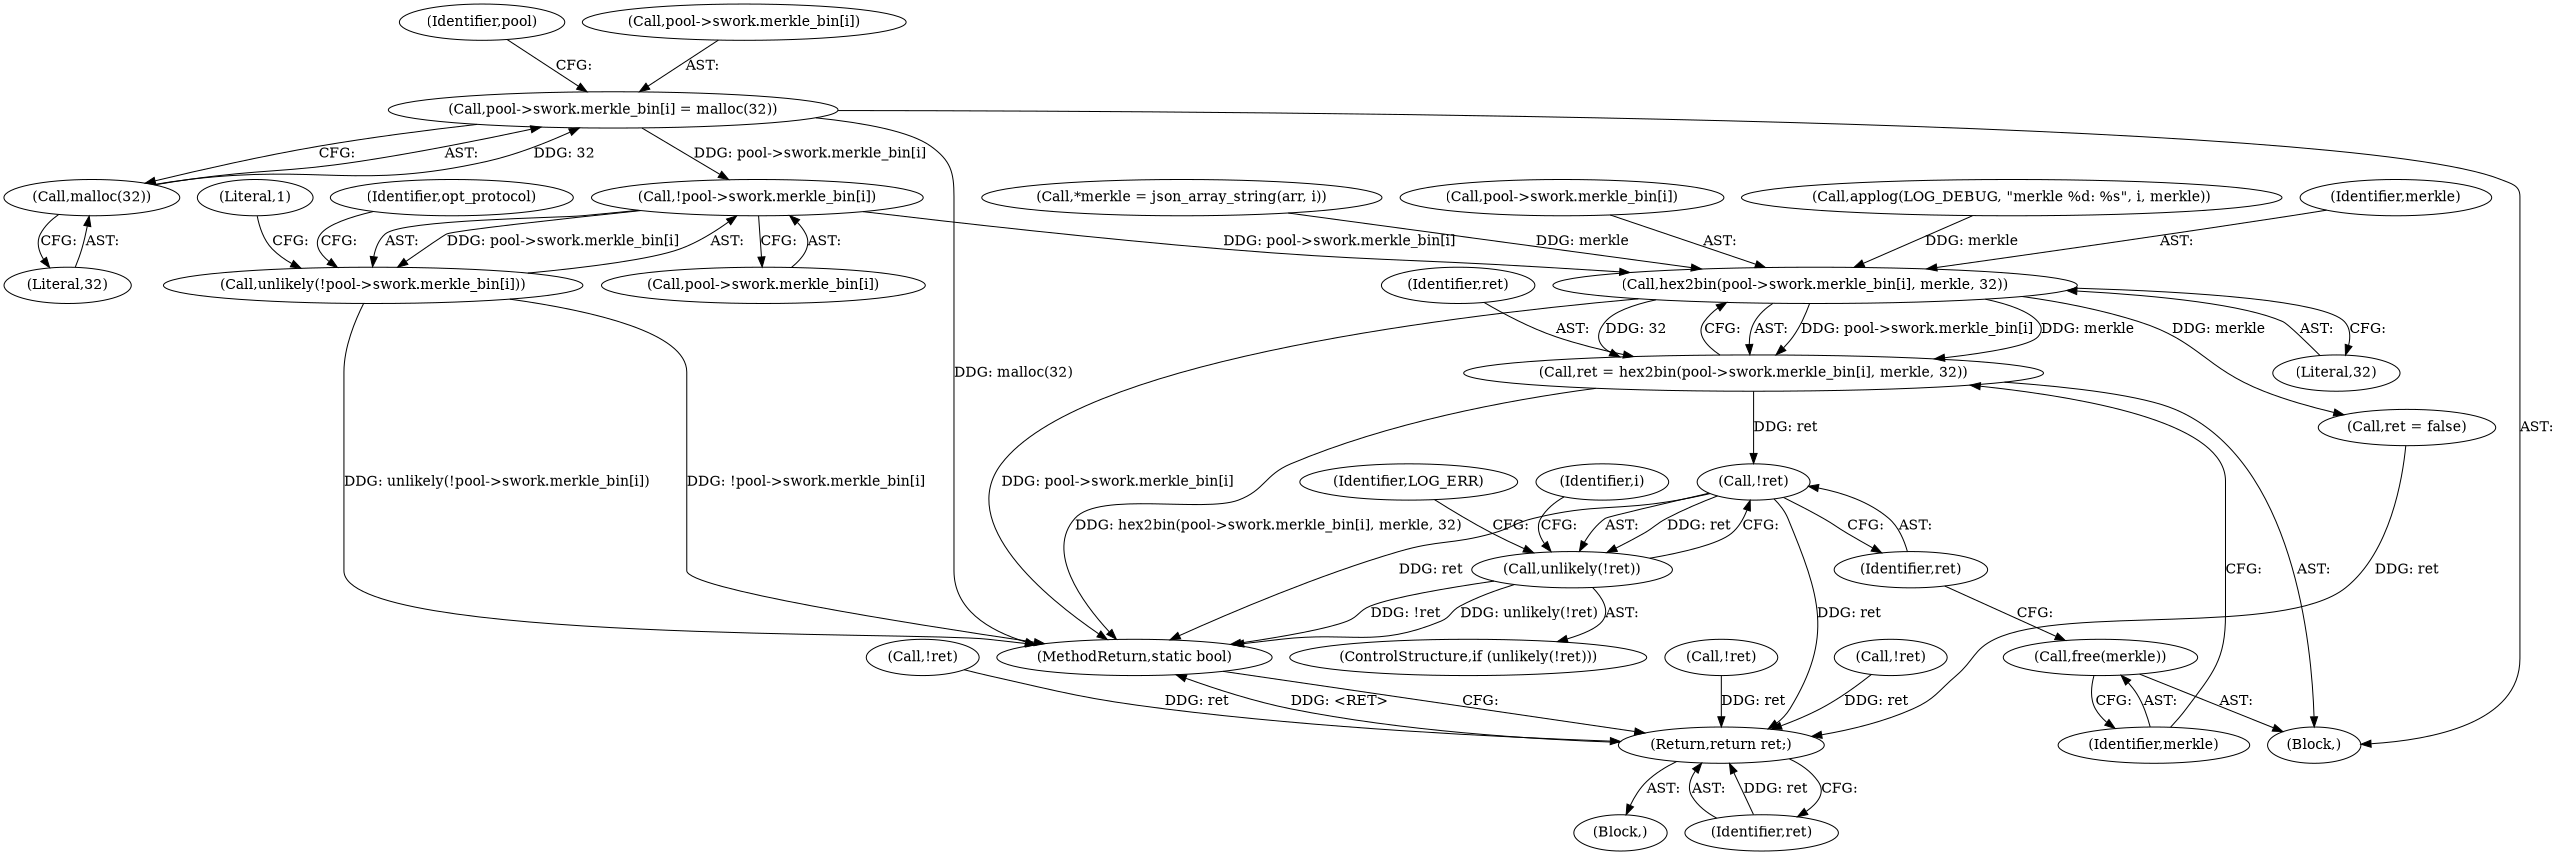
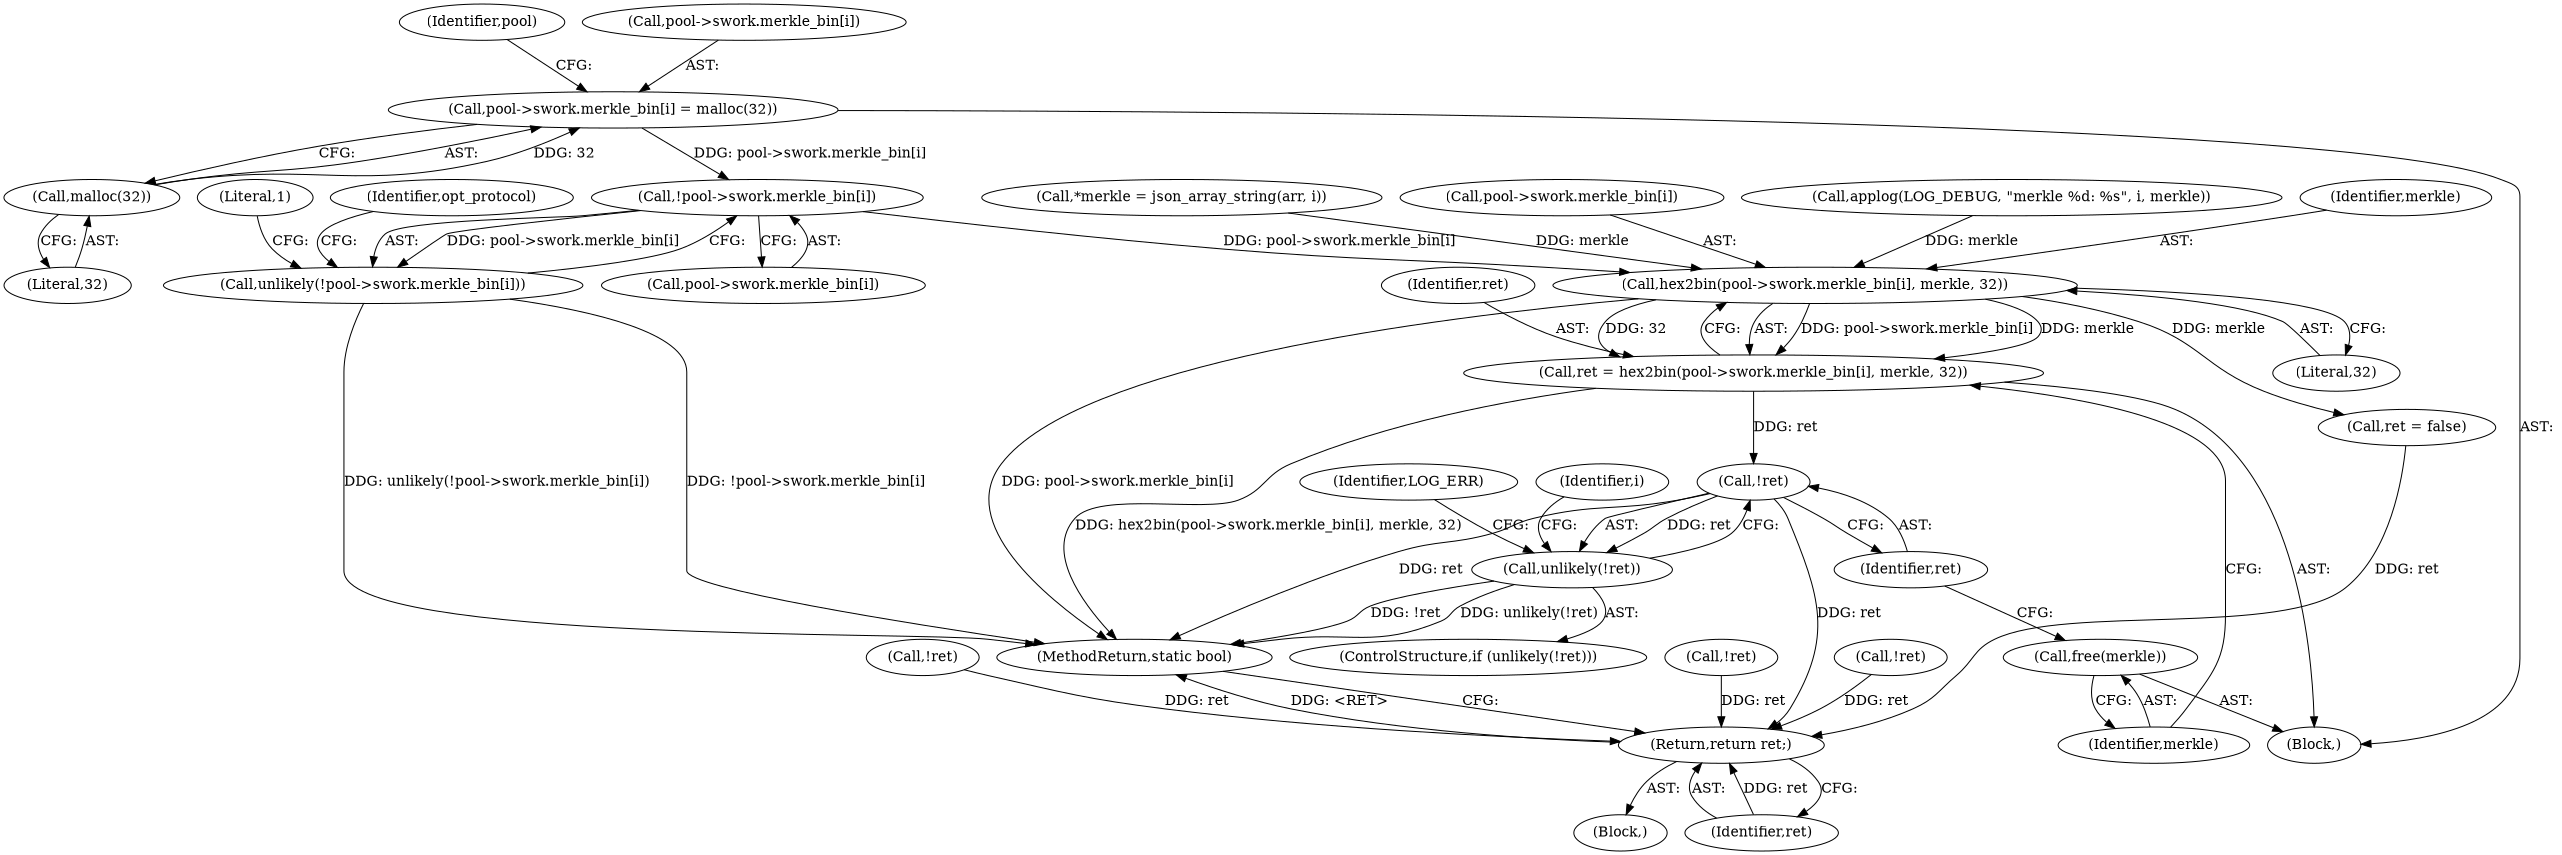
(730, 241) -> (730, 241)
(954, 349) -> none
